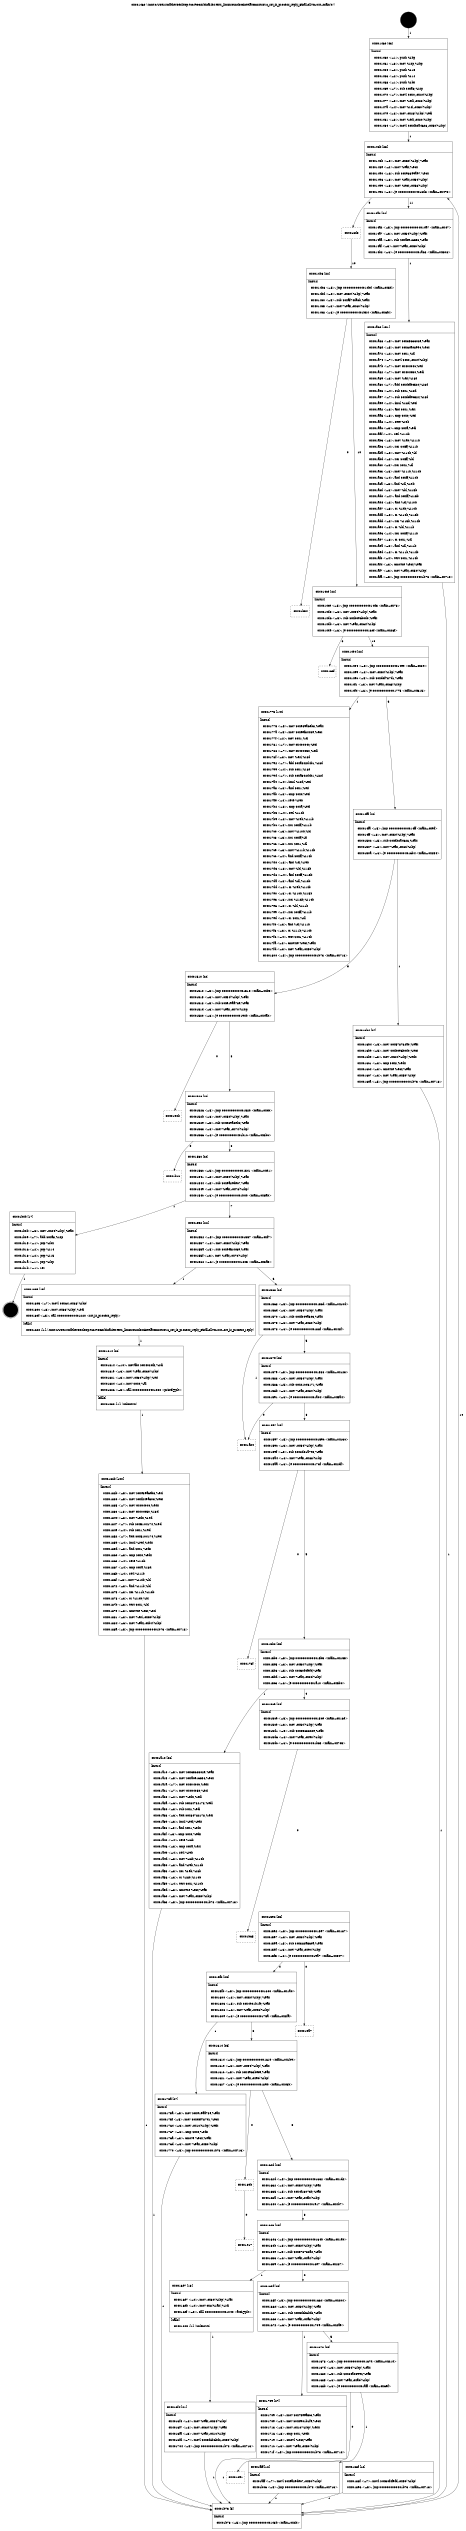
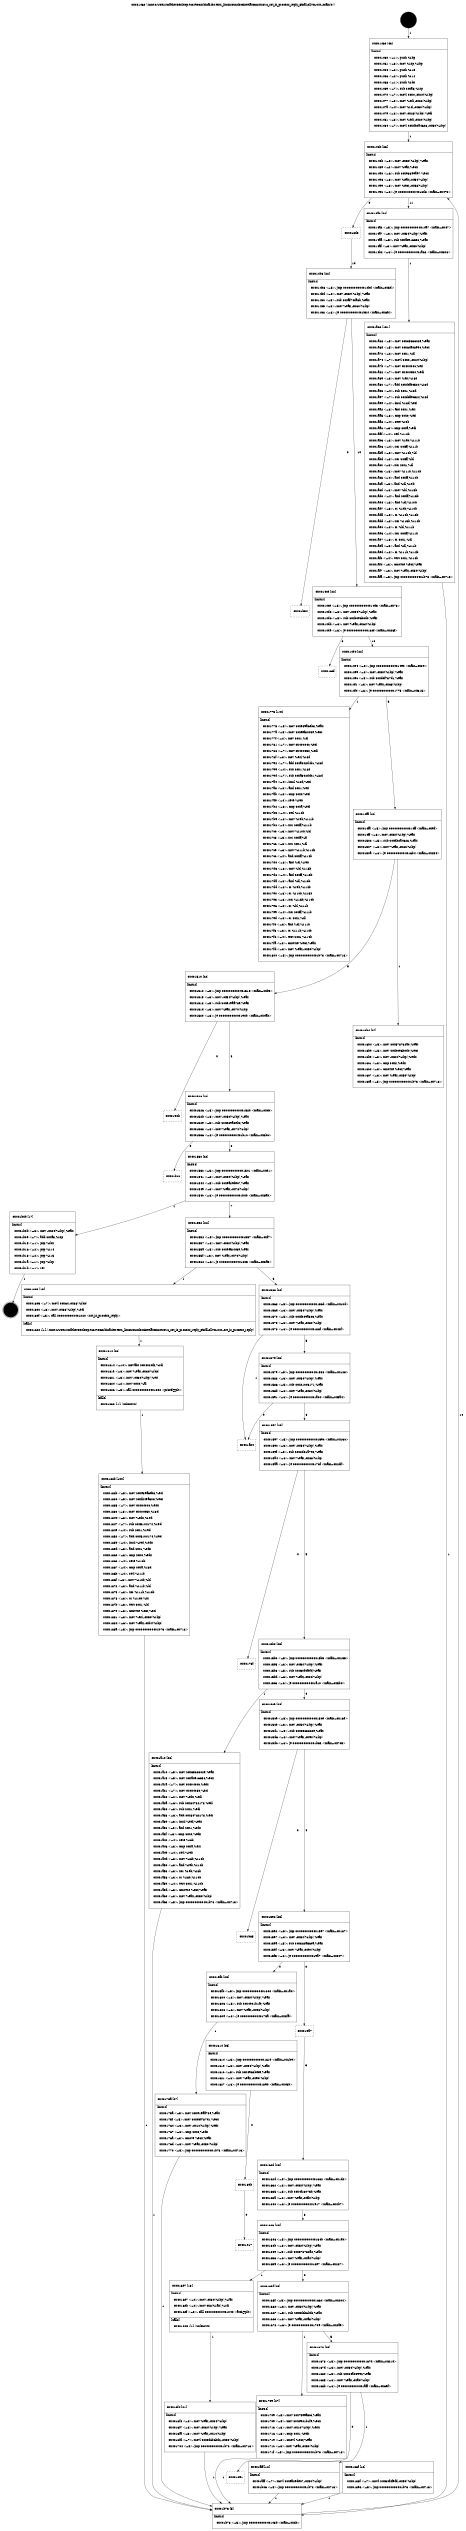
none -> (304, 1829)
(439, 1856) -> none
(252, 2030) -> none
(277, 2124) -> (304, 2097)
